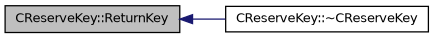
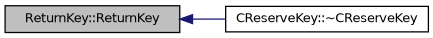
(92, 19) -> (92, 19)
